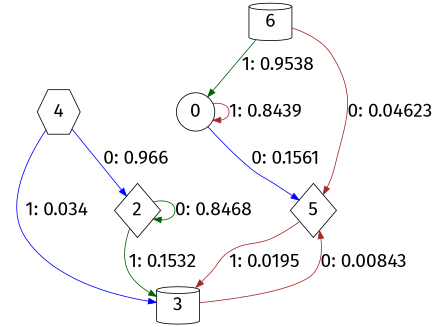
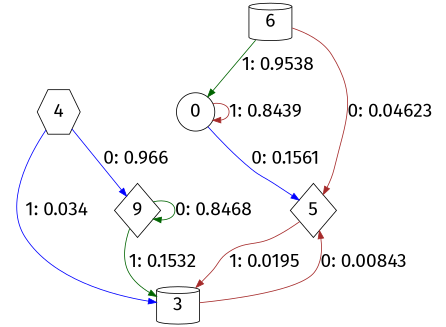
(138, 210) -> (138, 210)
